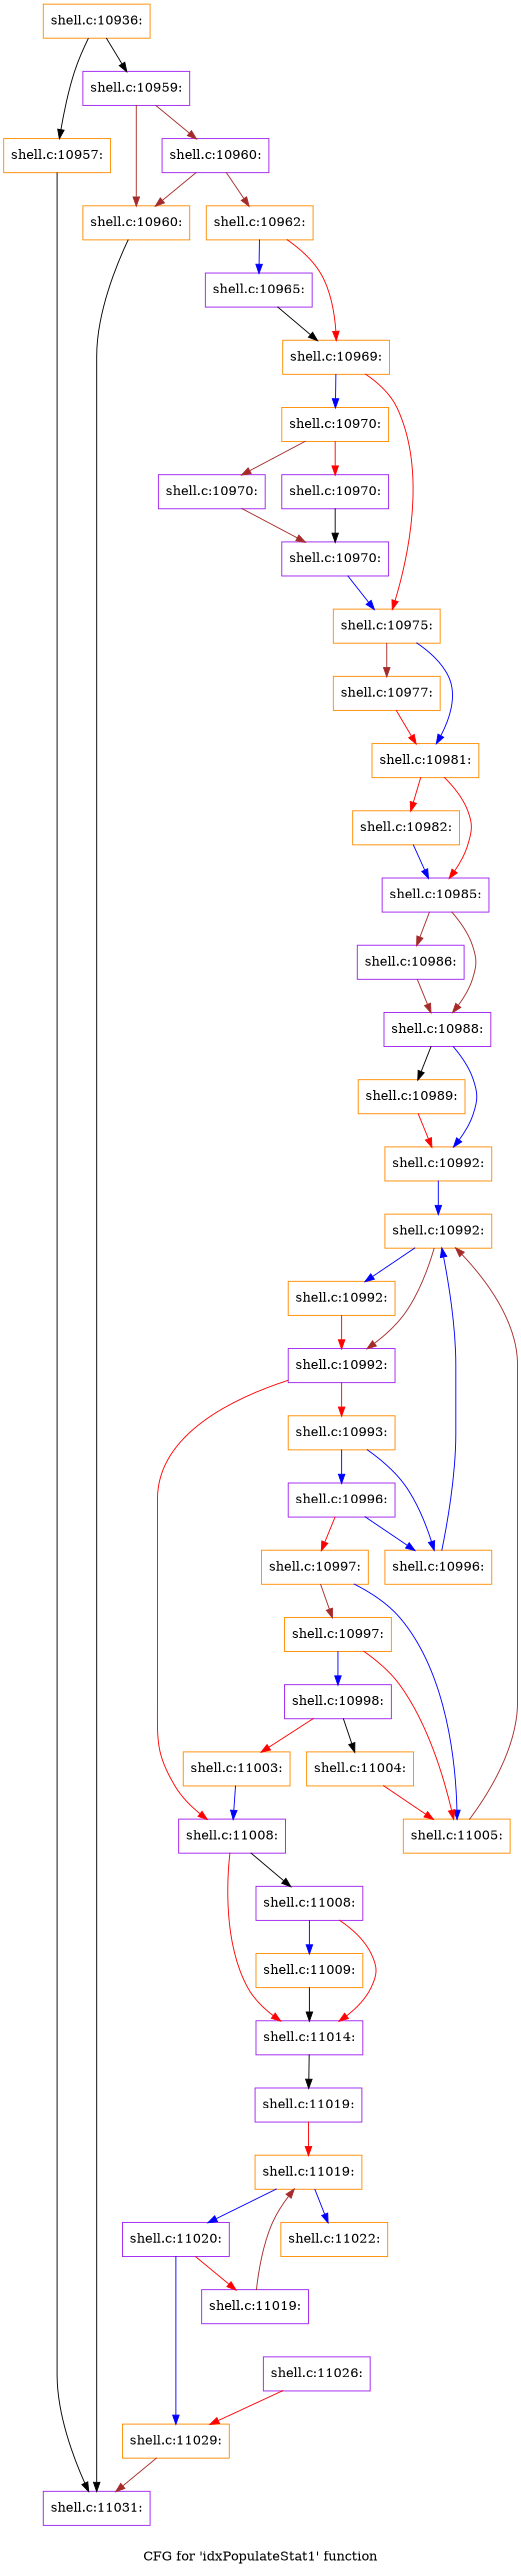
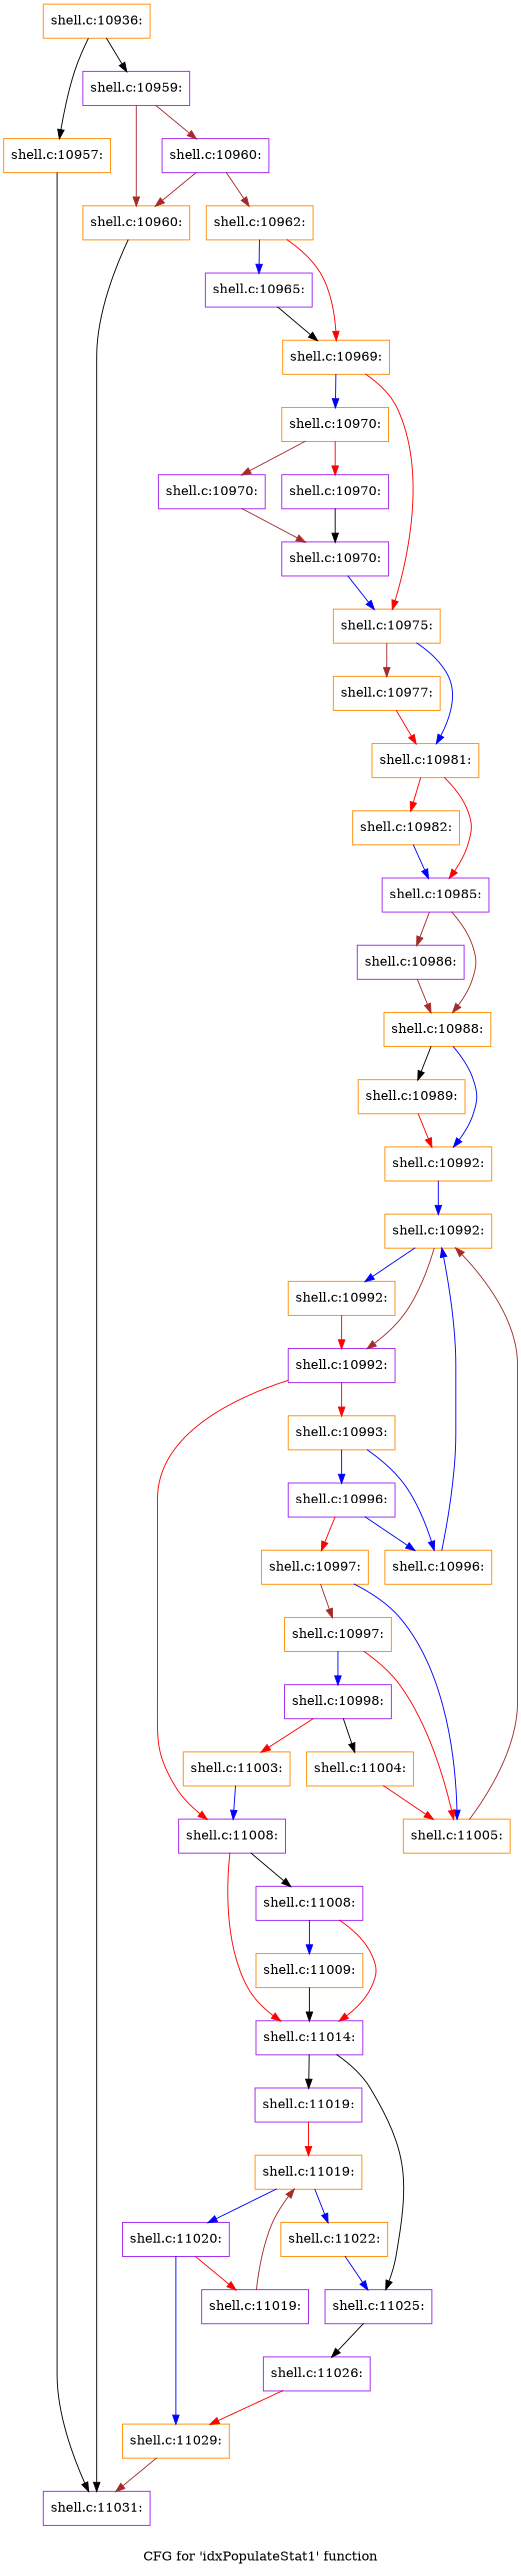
(437, 1029) -> (437, 1029)
none -> (378, 2307)
